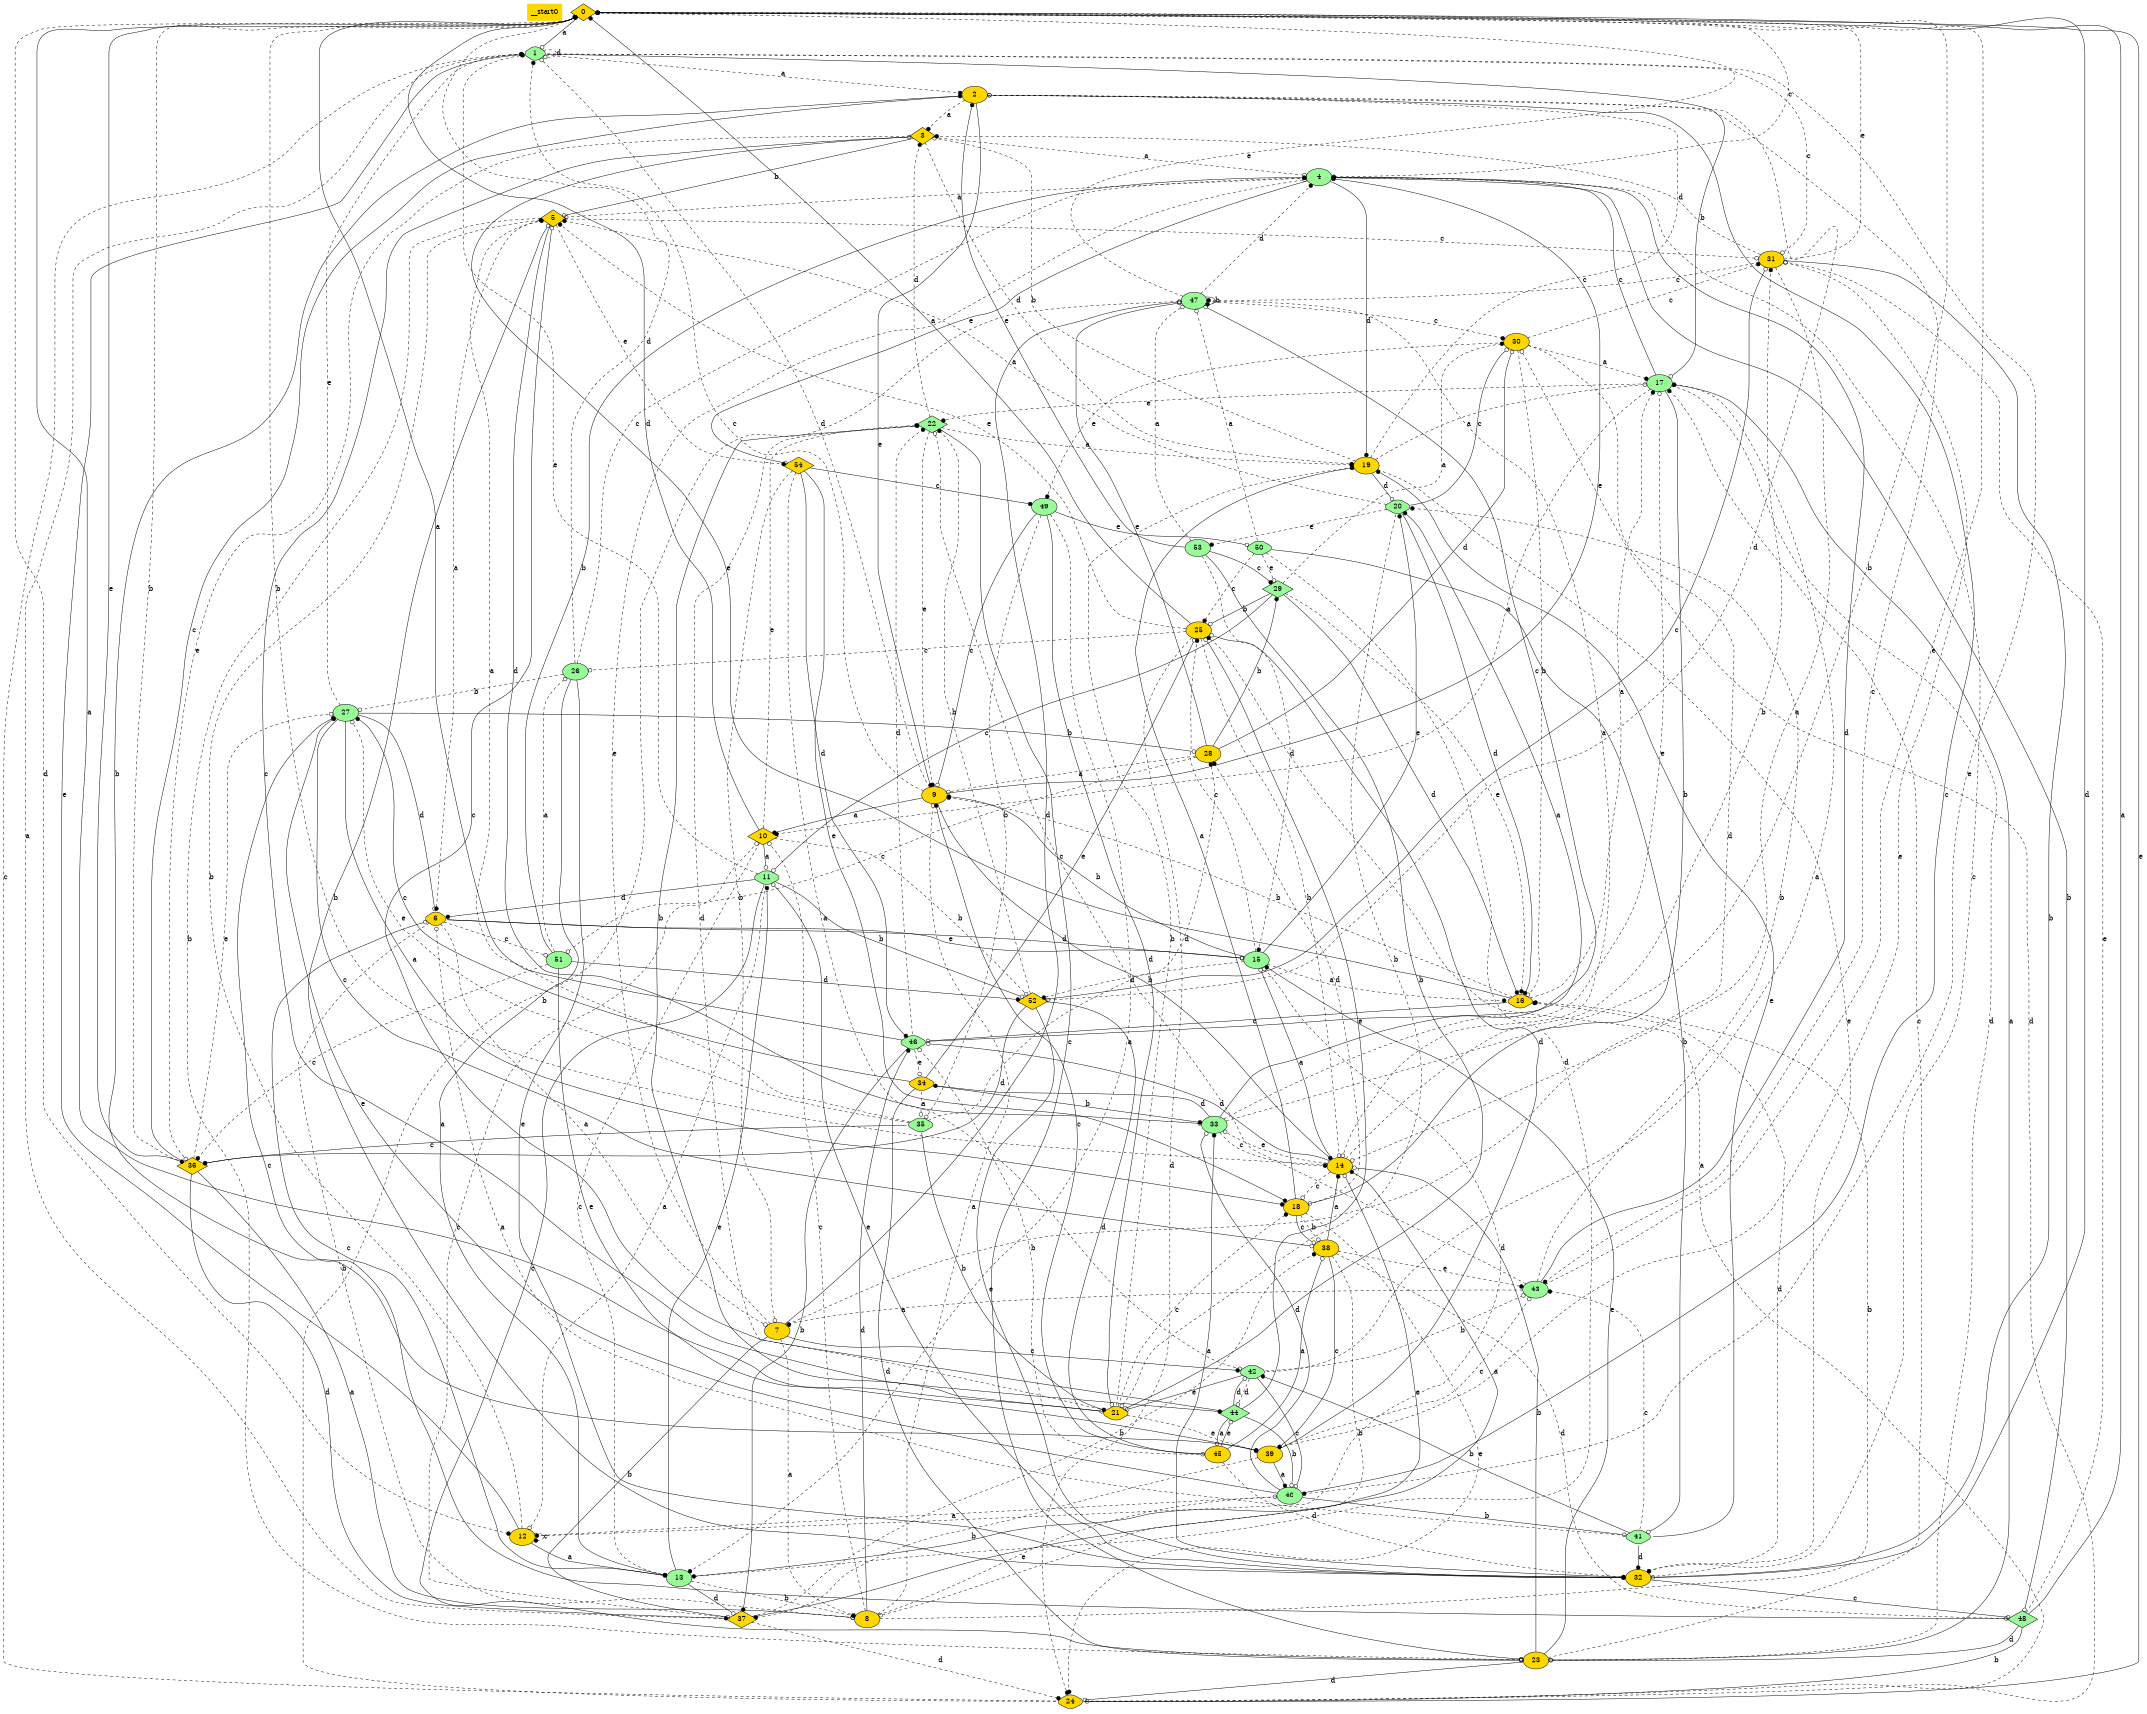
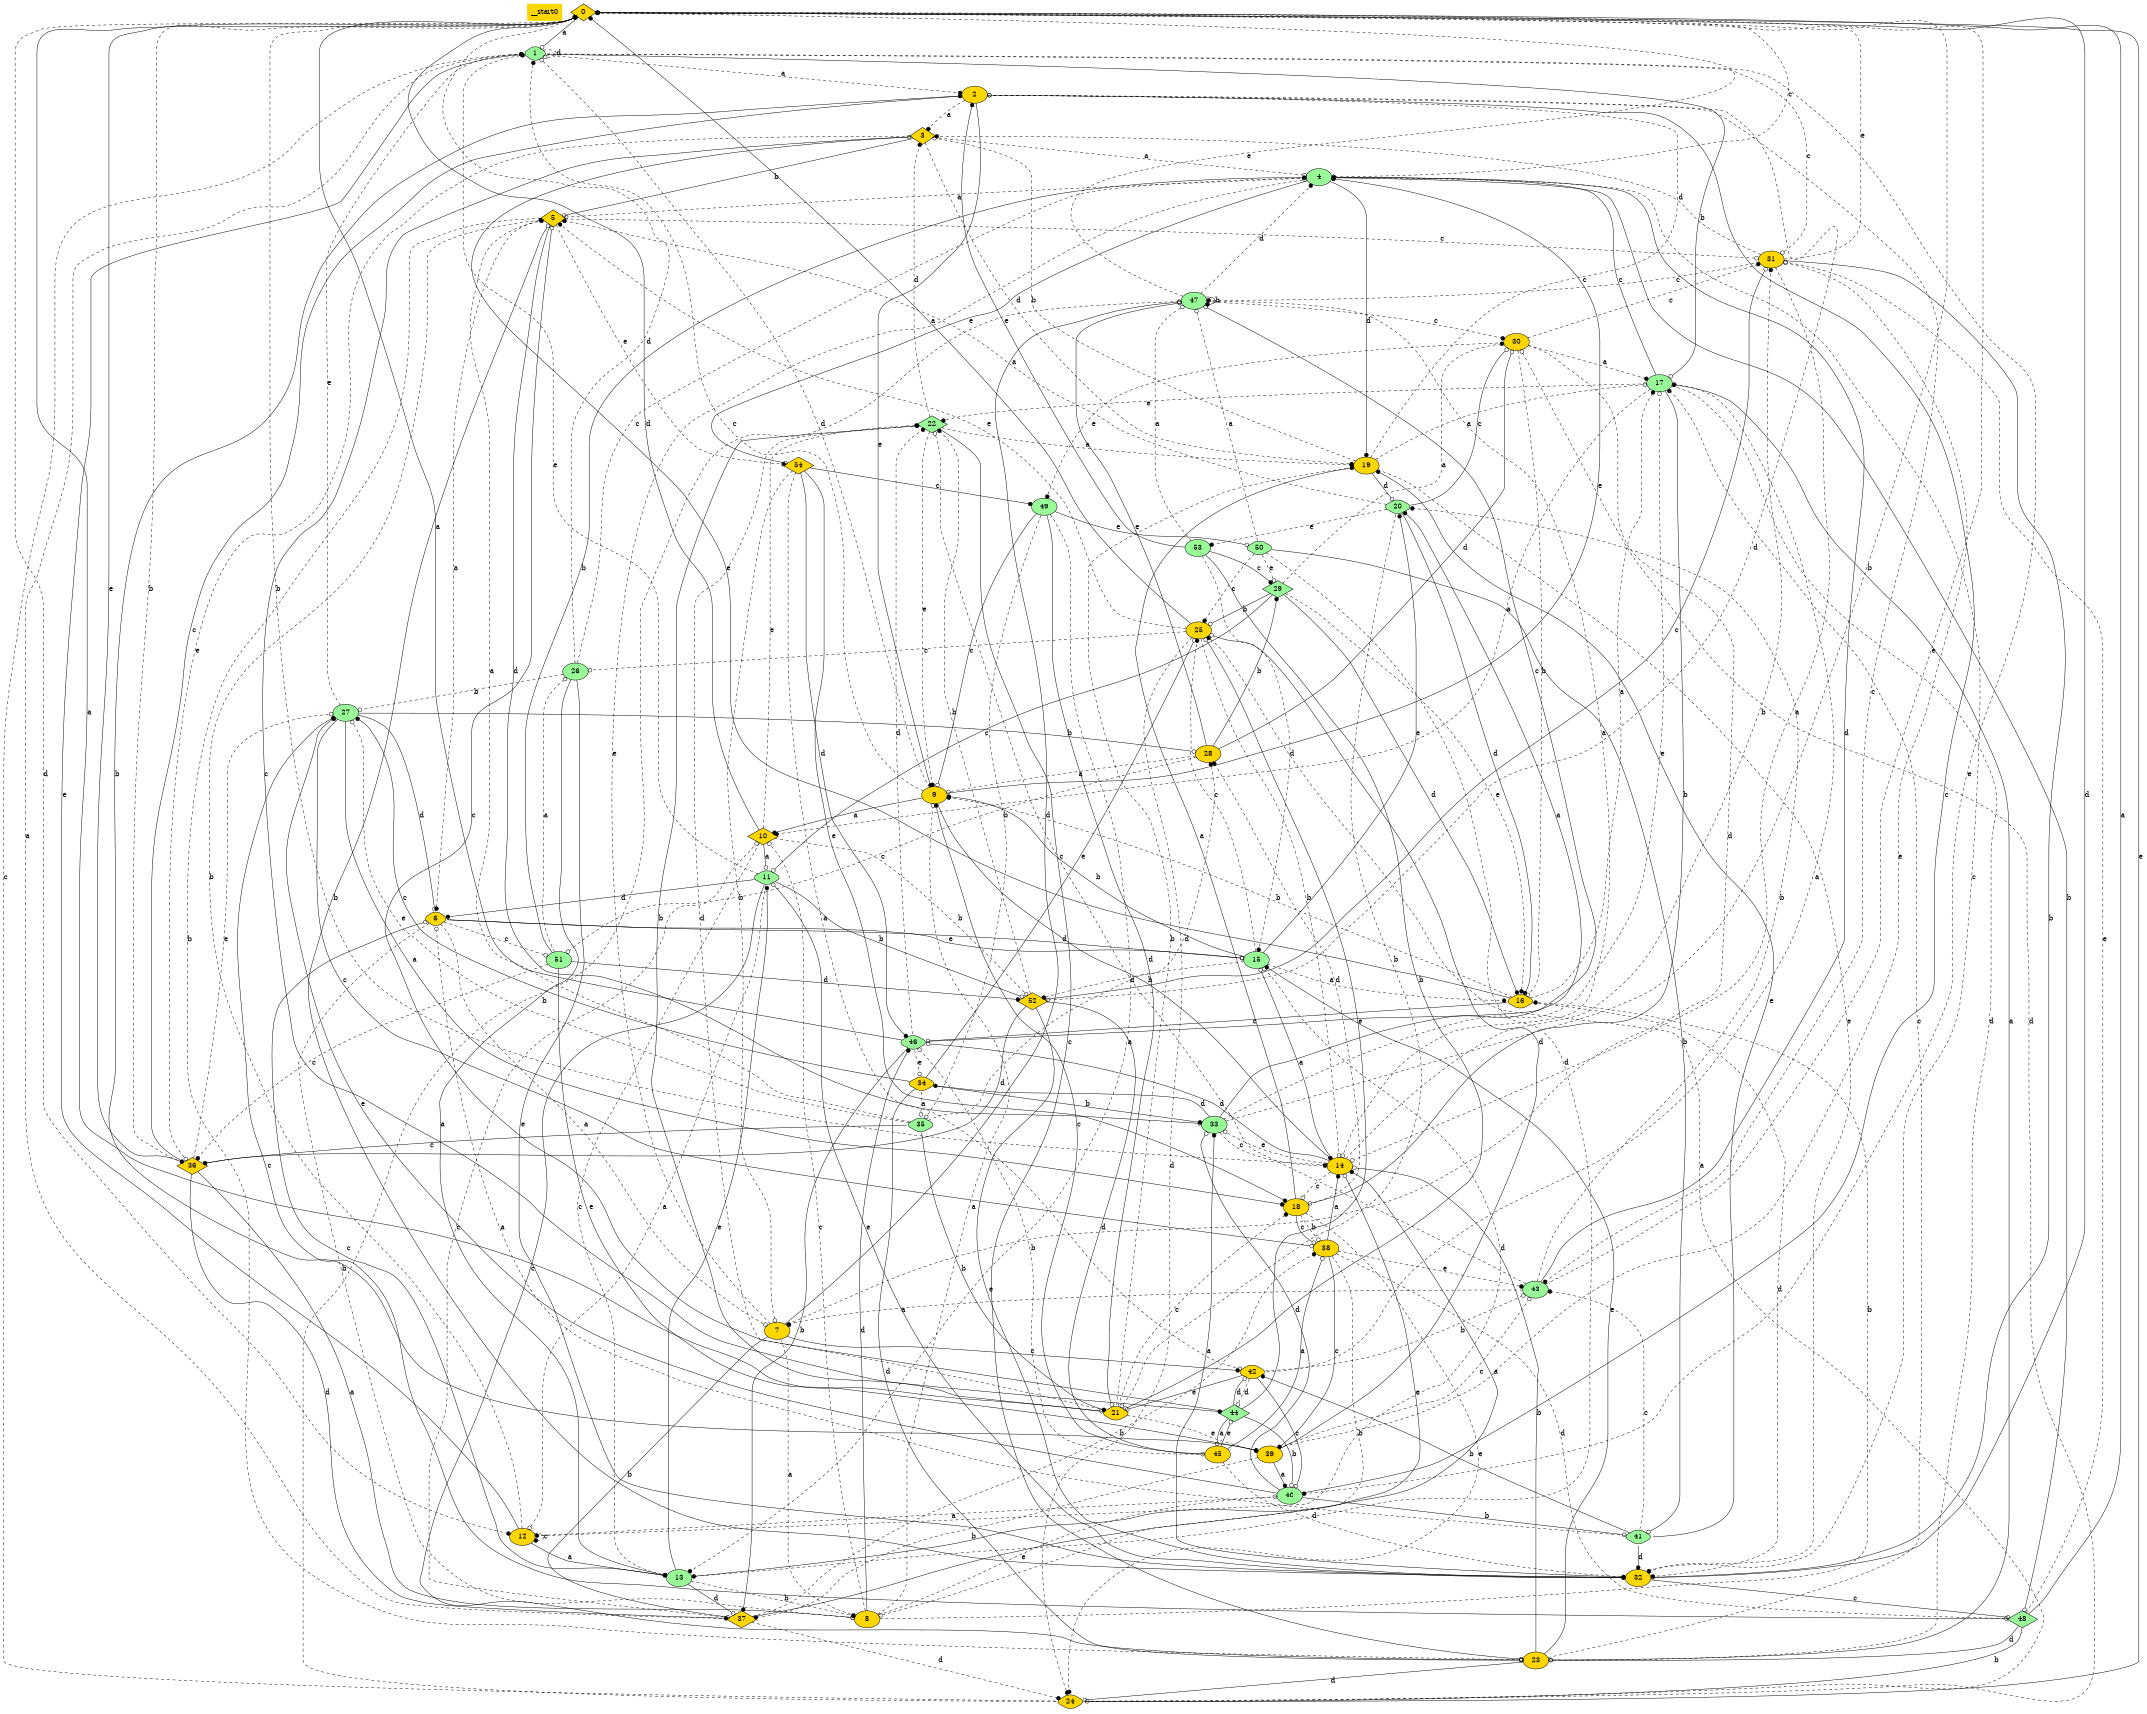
(1779, 1258) -> (1779, 1254)
(1252, 1372) -> (1252, 1372)
